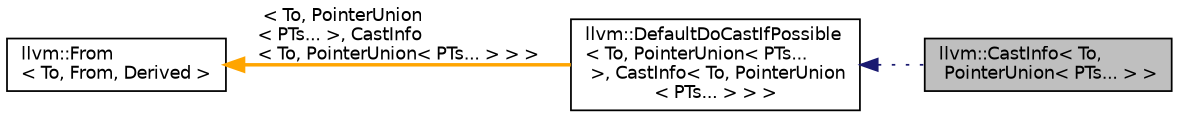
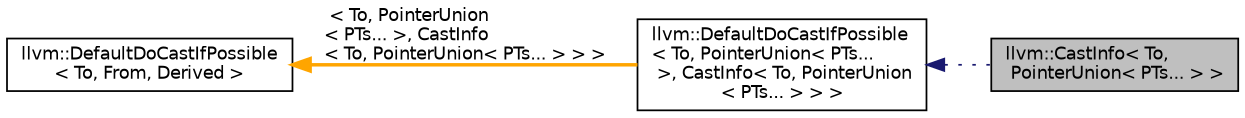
(116, 65) -> (150, 65)
